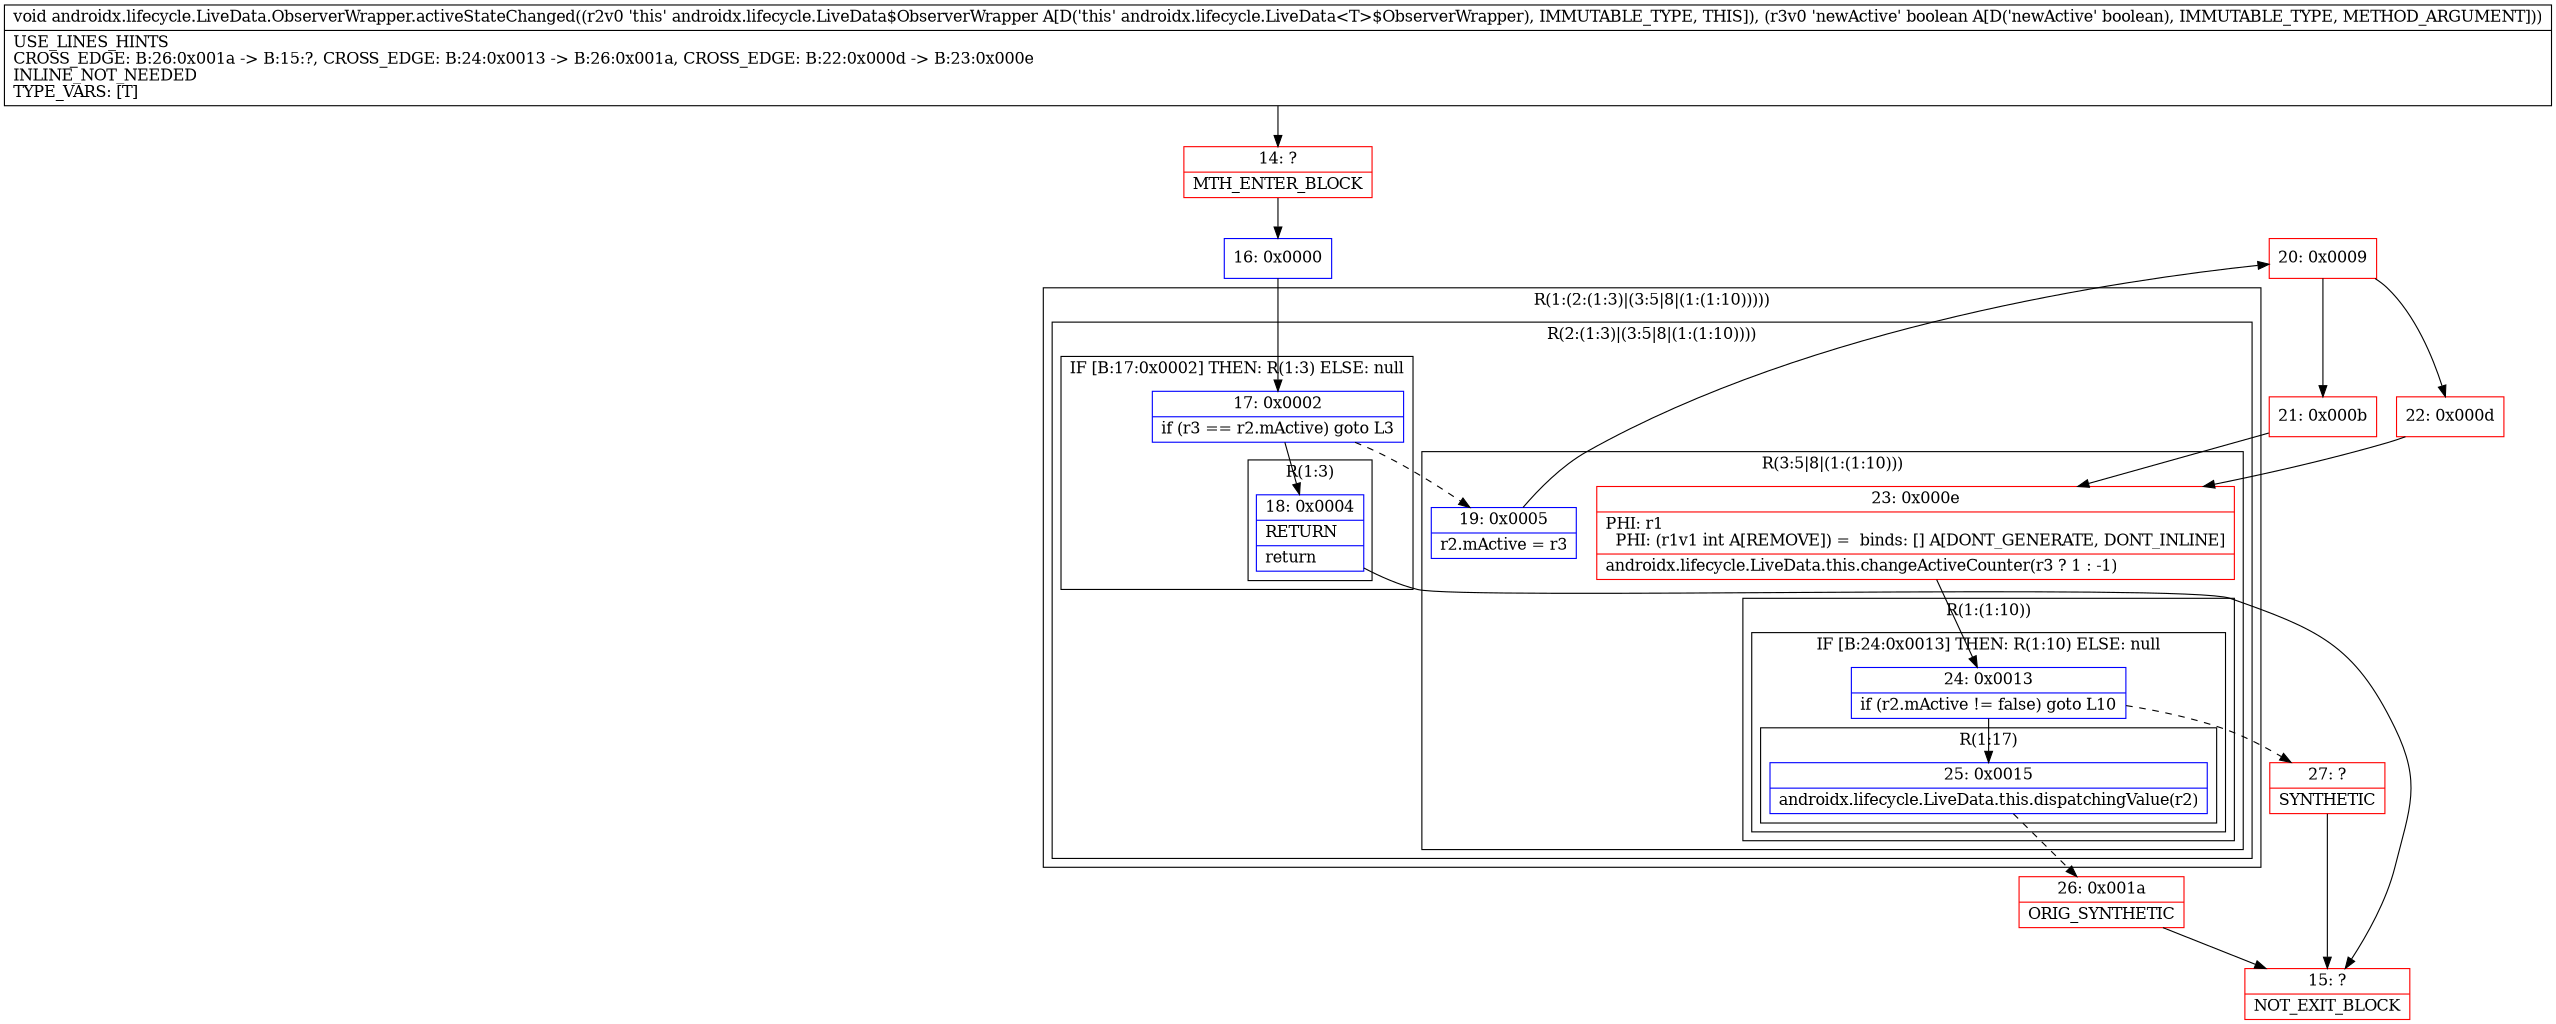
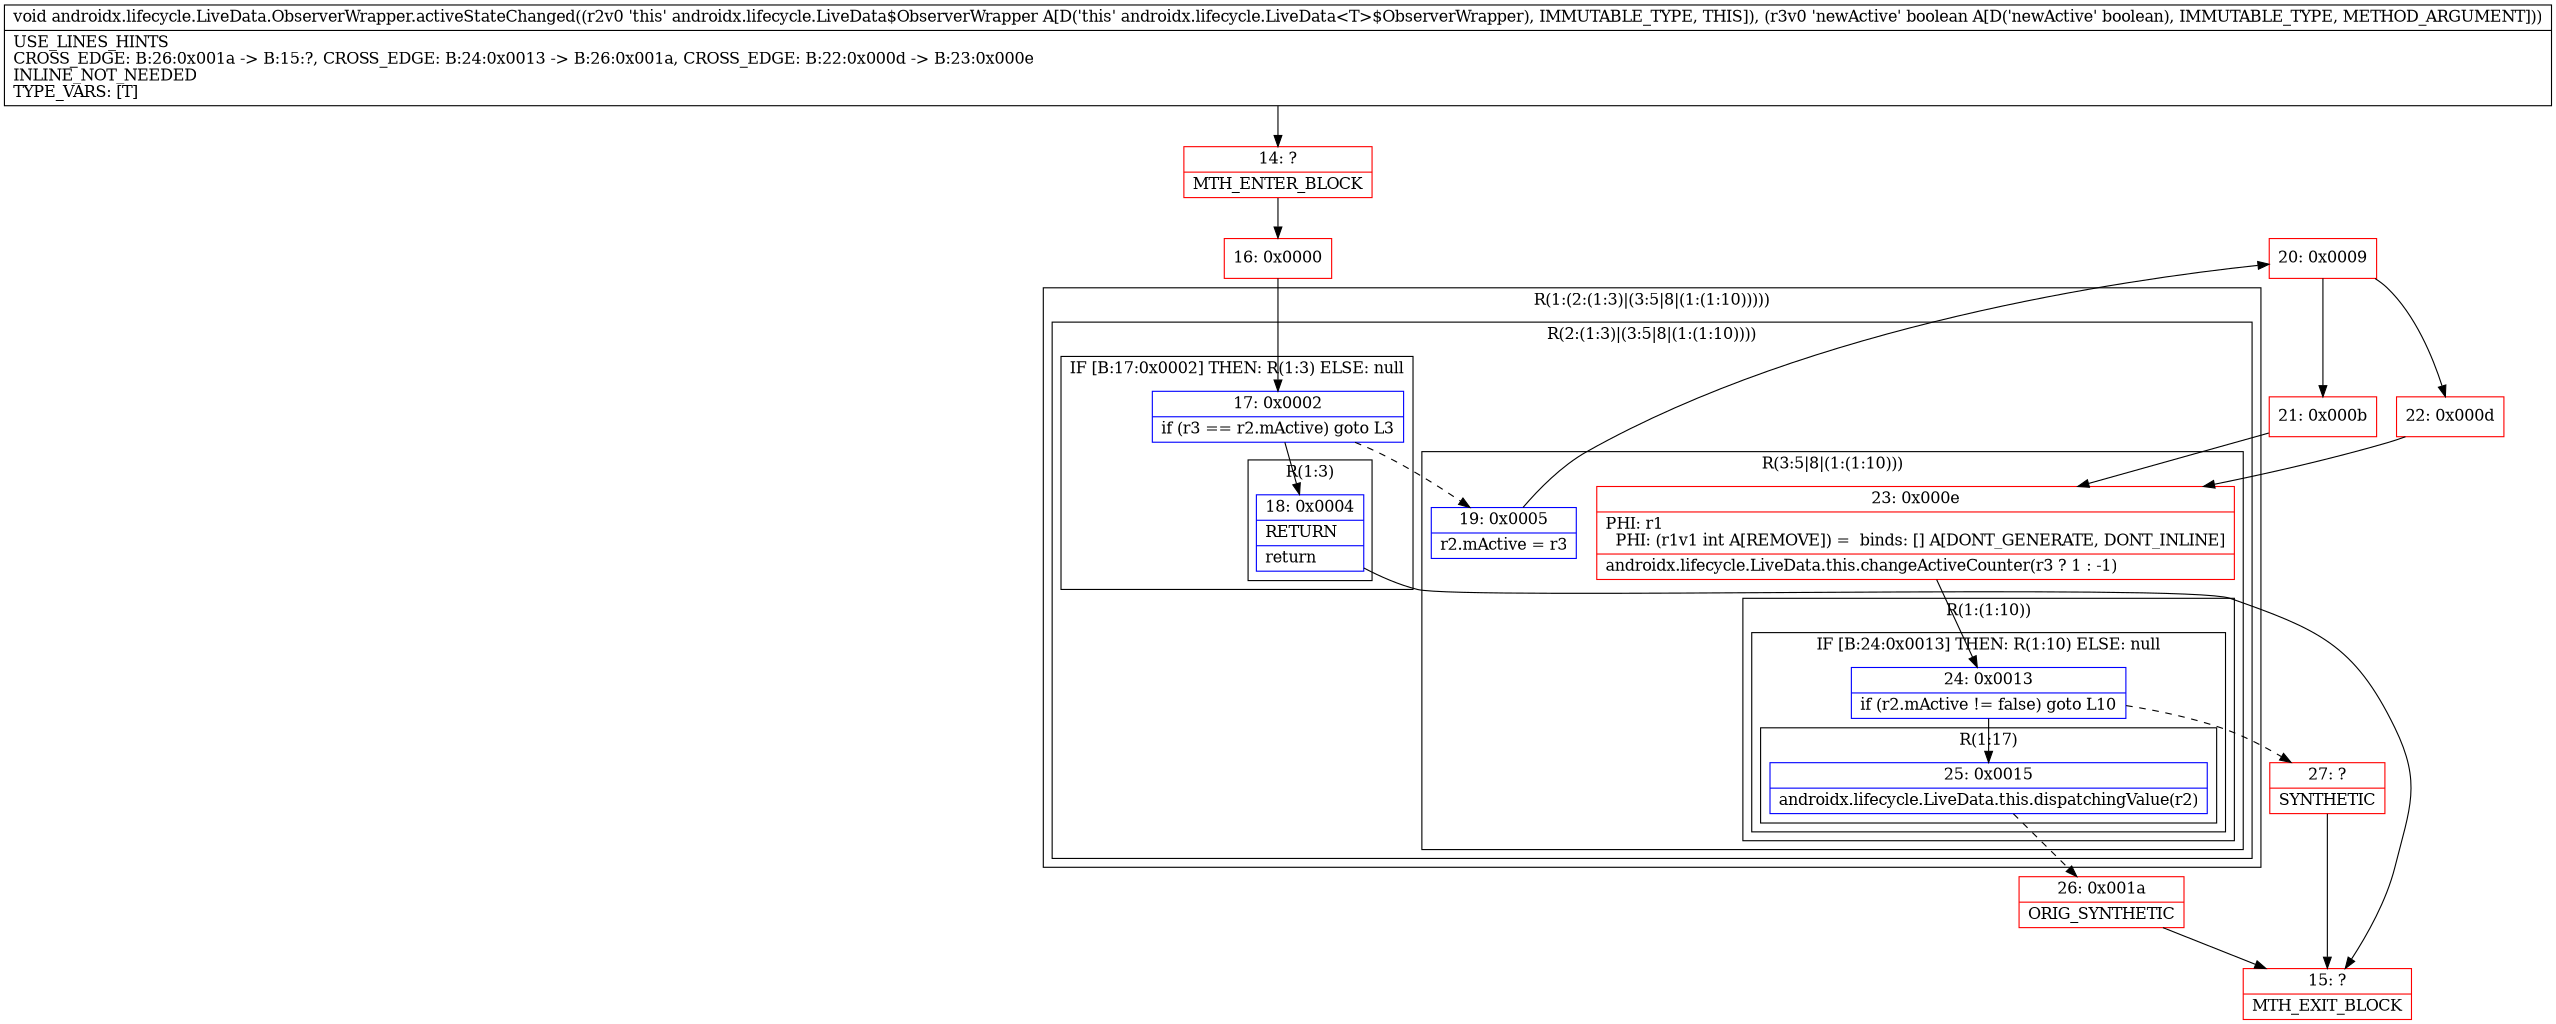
(1278, 258) -> (1278, 258)
(2327, 1006) -> (2327, 1006)
